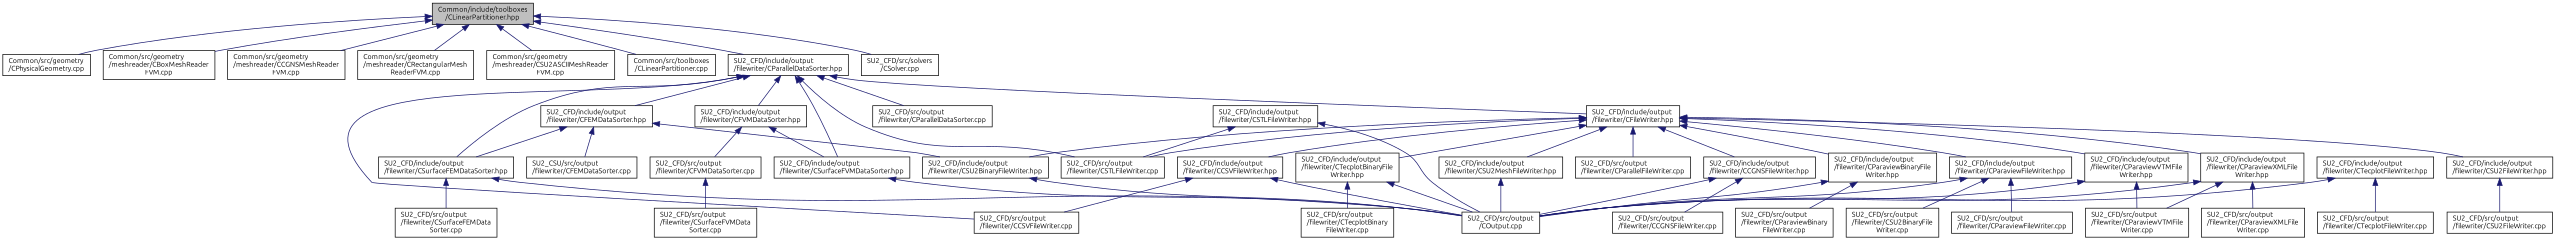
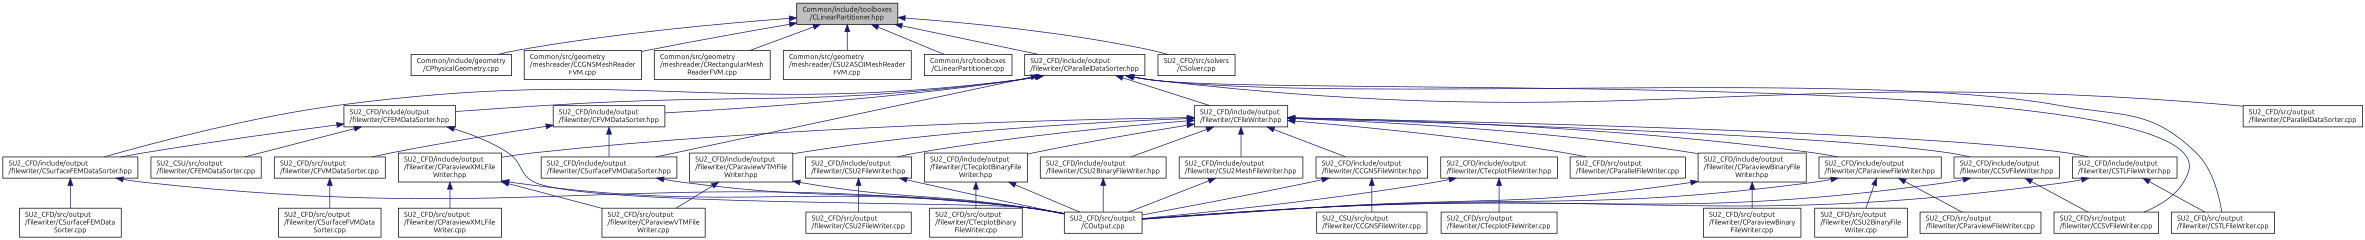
(47, 65) -> (461, 65)
(159, 65) -> none
(1374, 130) -> (1692, 129)
(807, 140) -> (781, 202)
none -> (985, 197)
(1668, 223) -> (1372, 223)
